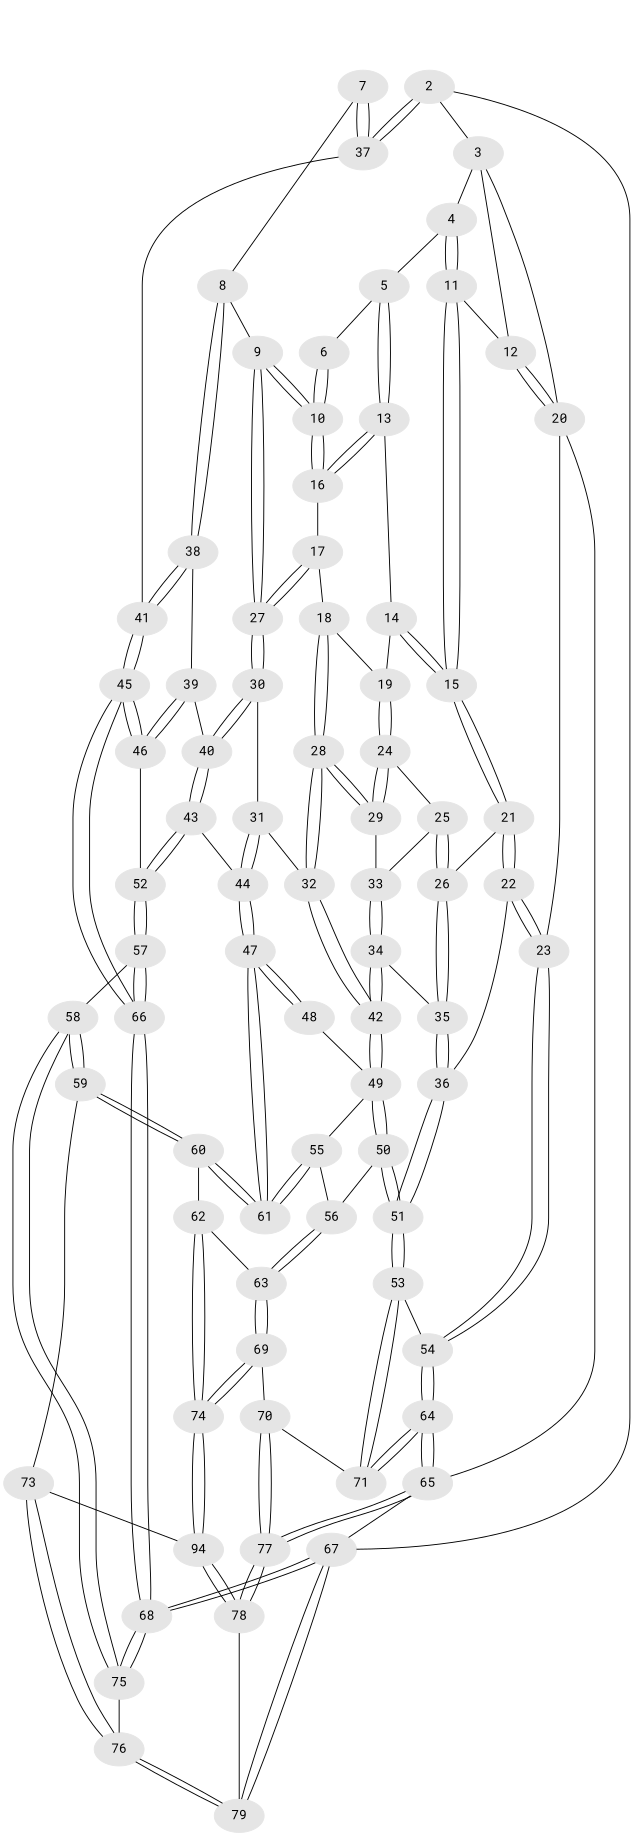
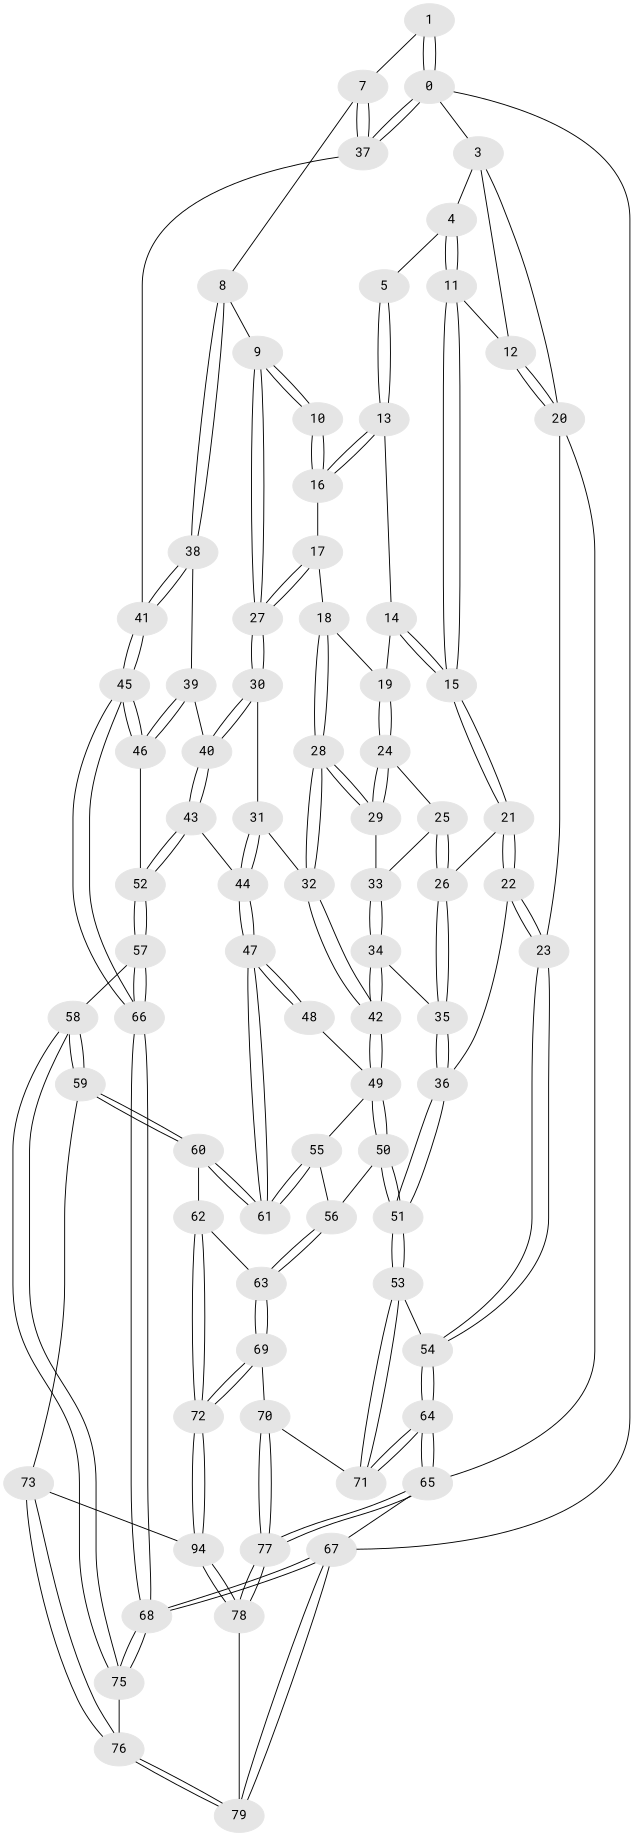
none -> (429, 20)
(429, 87) -> (429, 87)
(324, 353) -> none
(199, 1417) -> (199, 1417)
